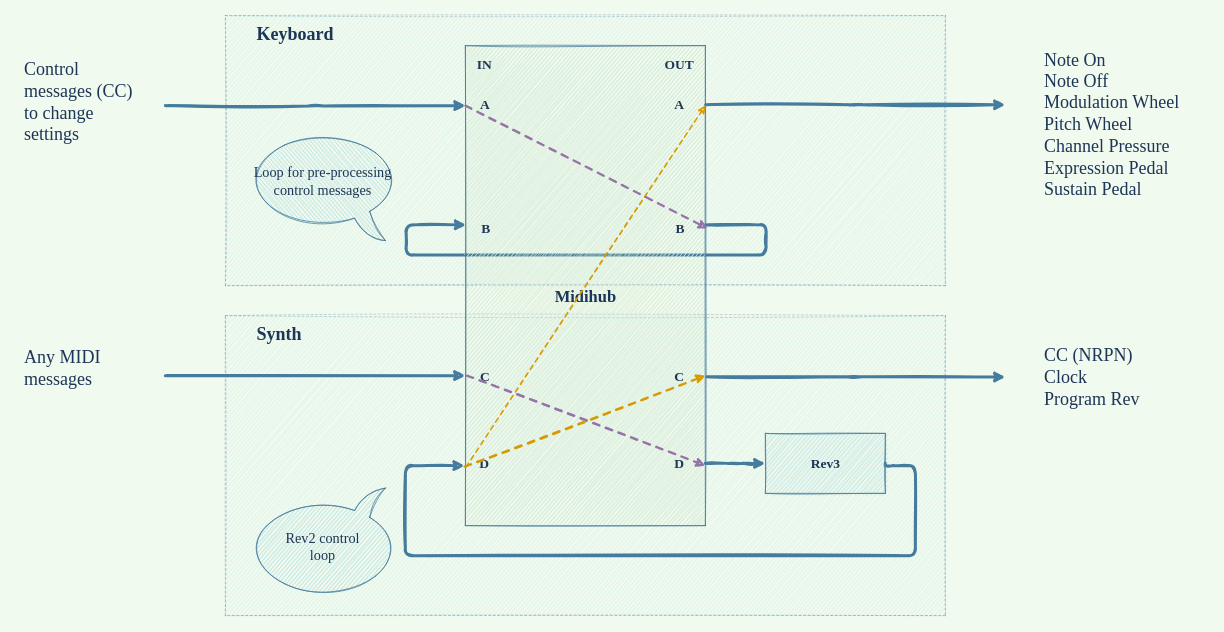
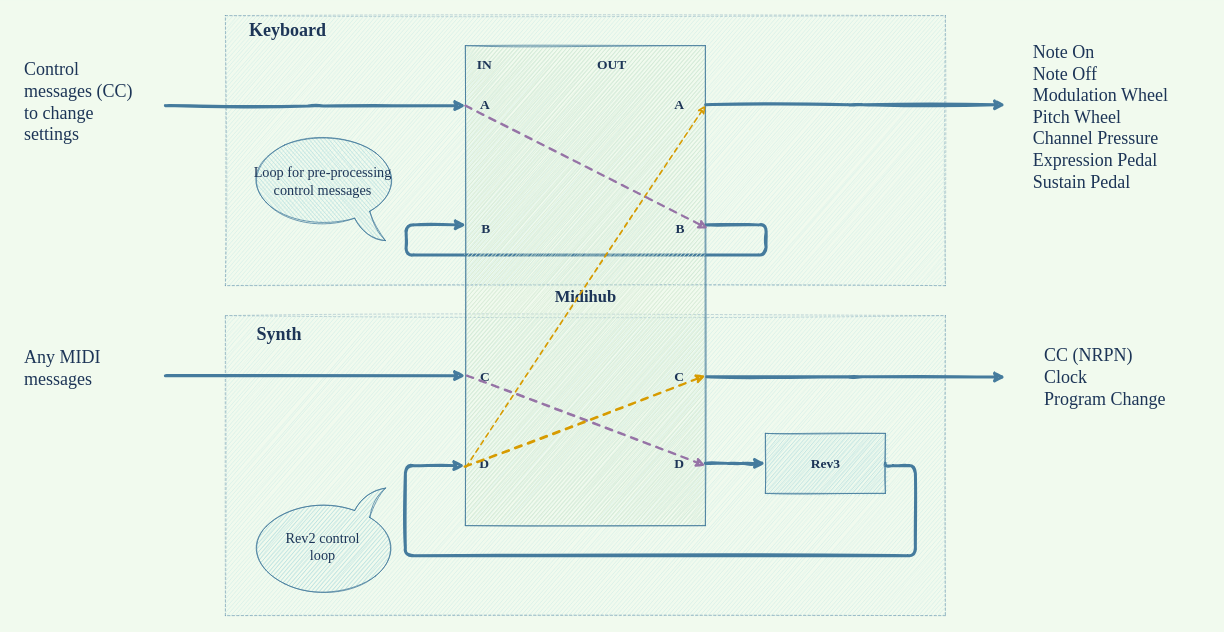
(300, 34) -> (293, 30)
(679, 64) -> (612, 64)
(1122, 124) -> (1110, 117)
(1097, 377) -> (1113, 377)
